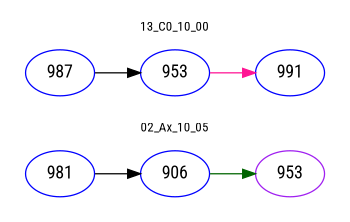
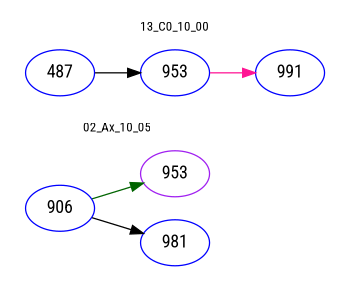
(60, 73) -> (60, 73)
(111, 174) -> (112, 224)
